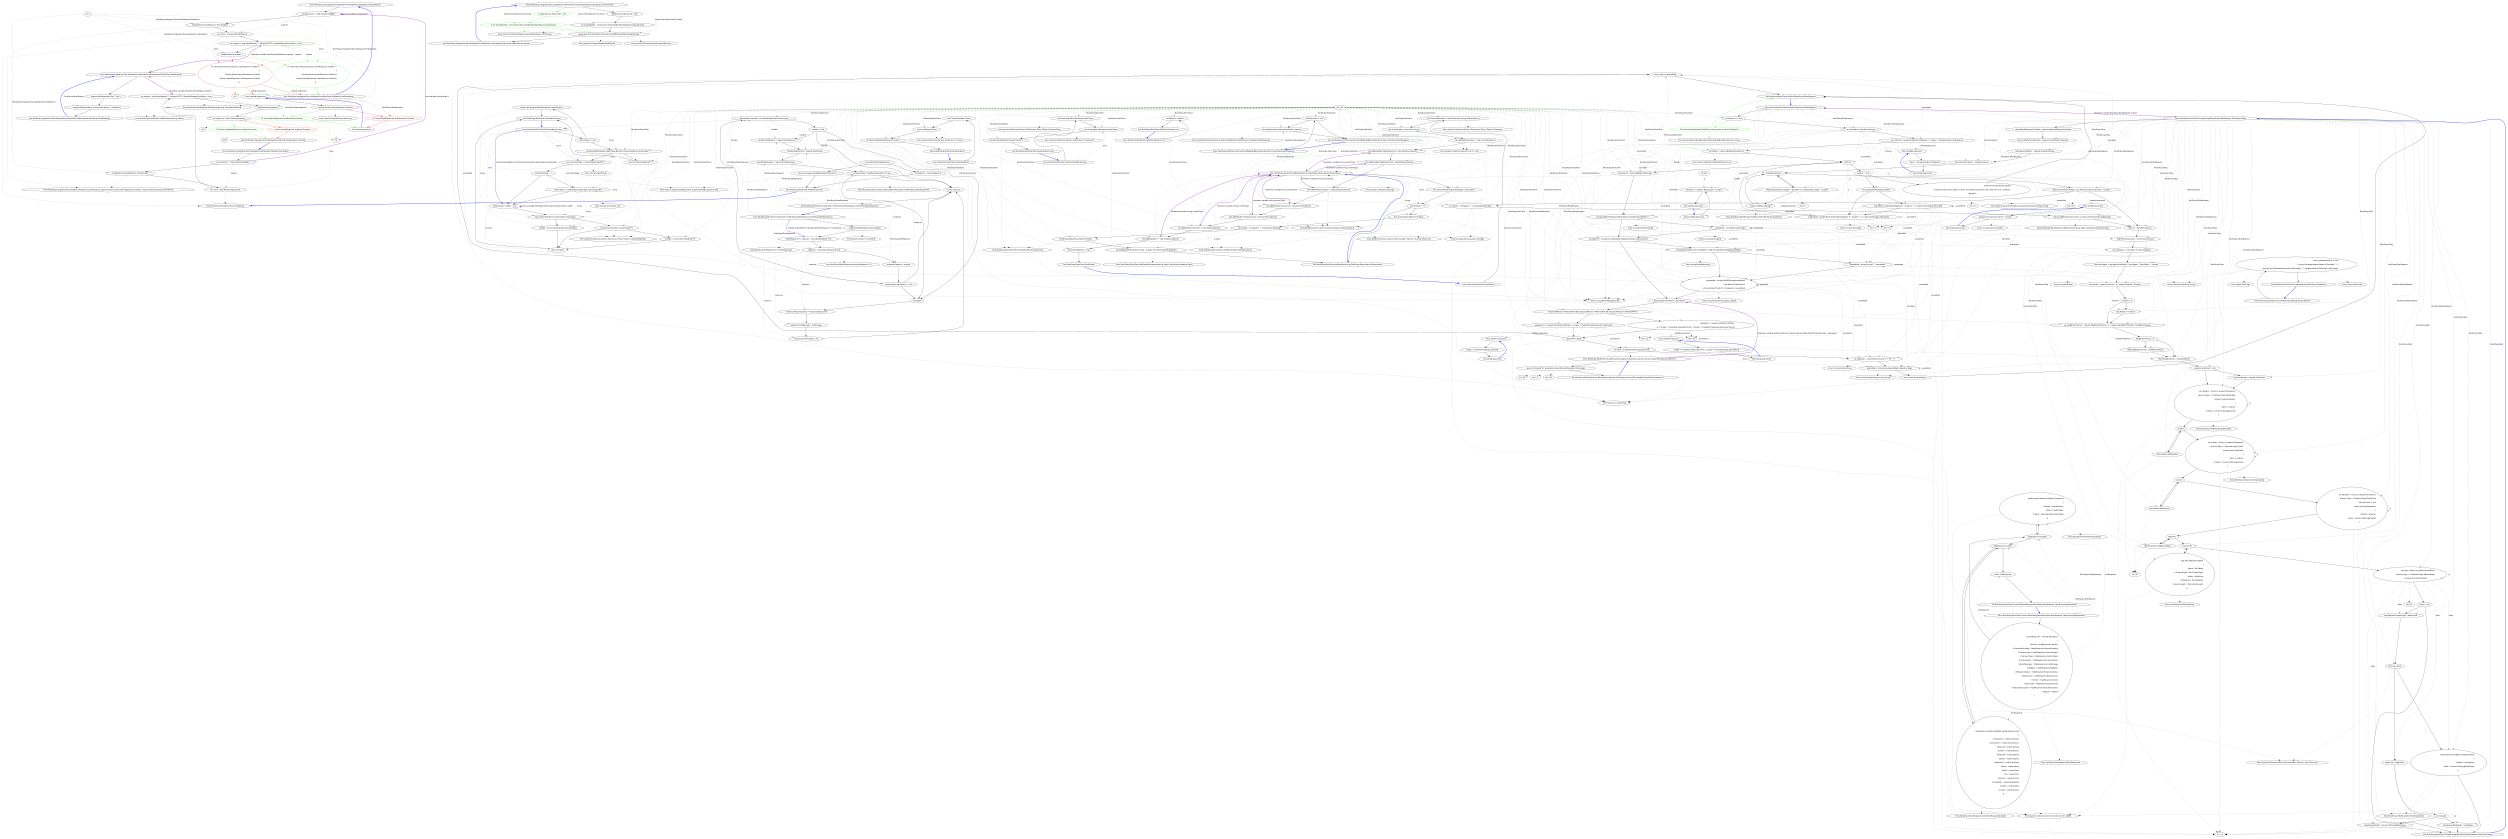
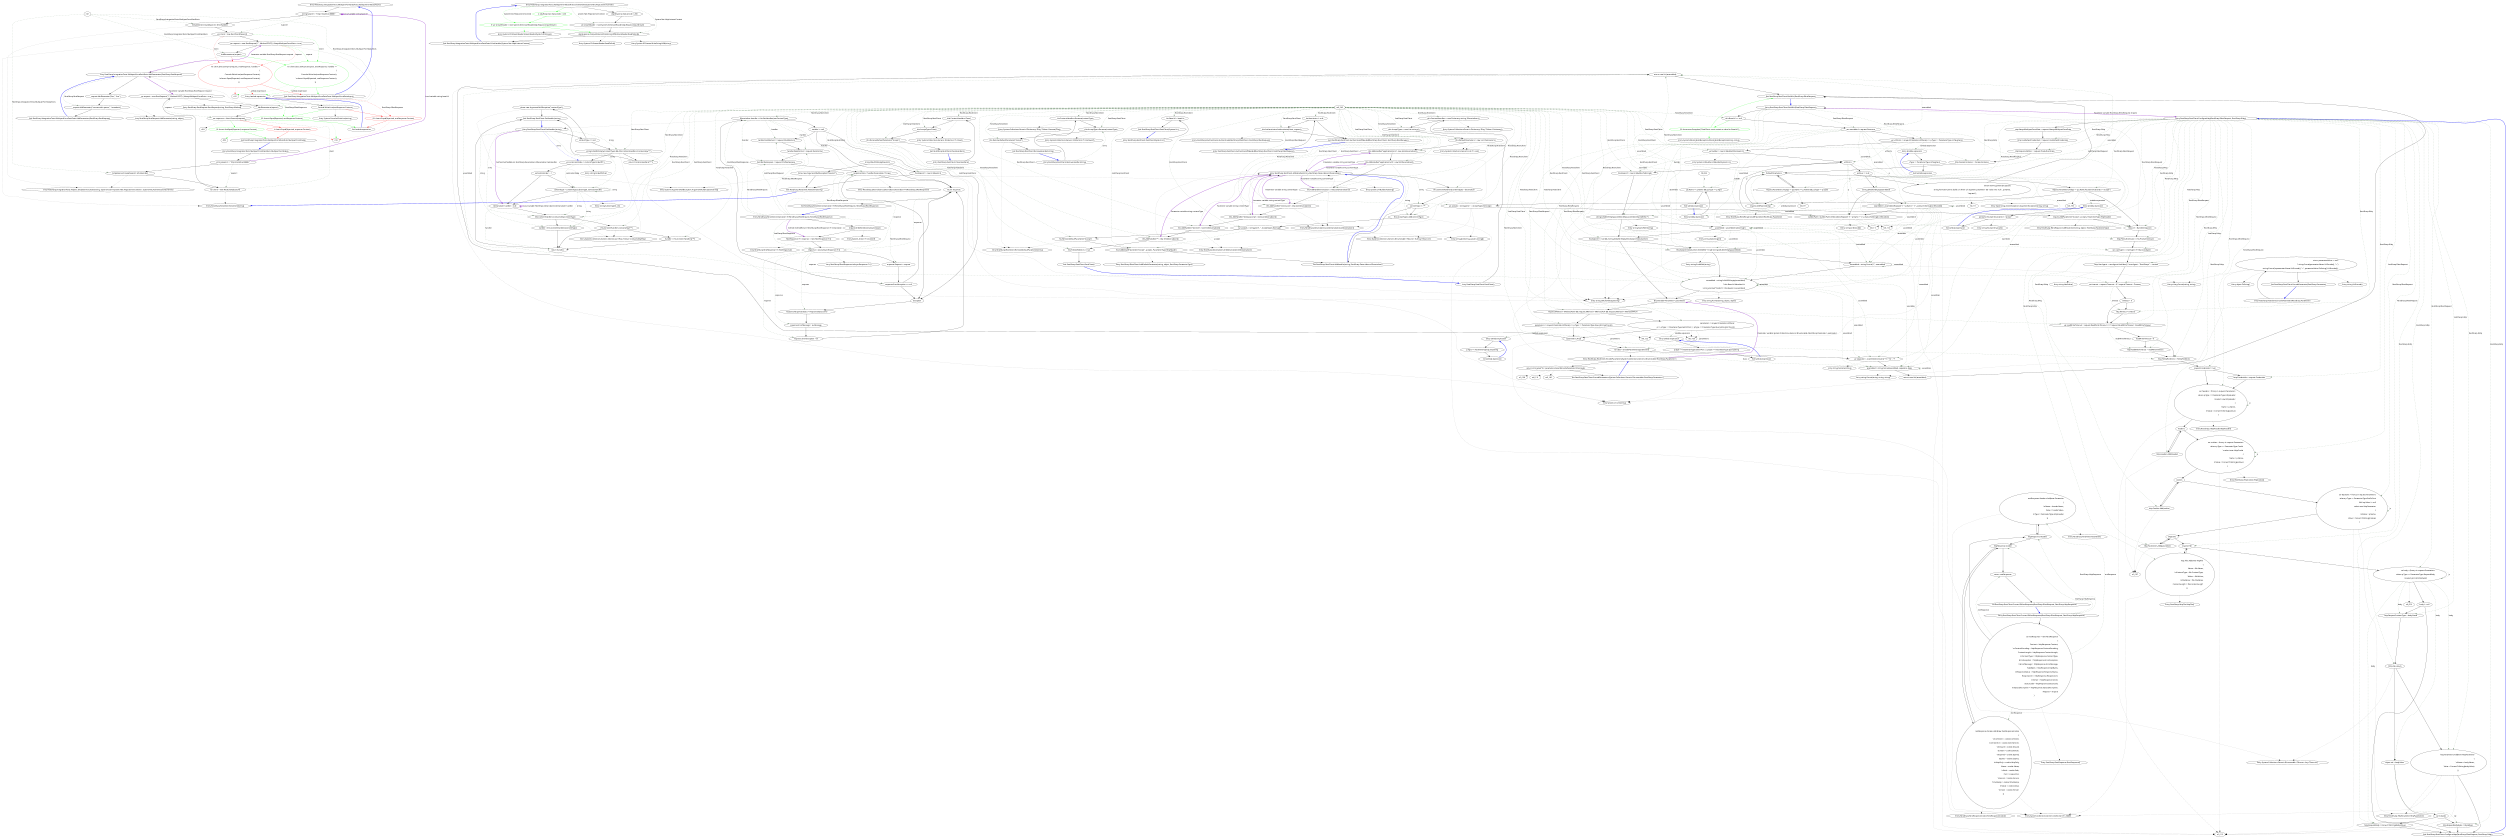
none -> (1145, 109)
(731, 144) -> (742, 145)
none -> (2039, 145)
(1508, 177) -> (1159, 178)
